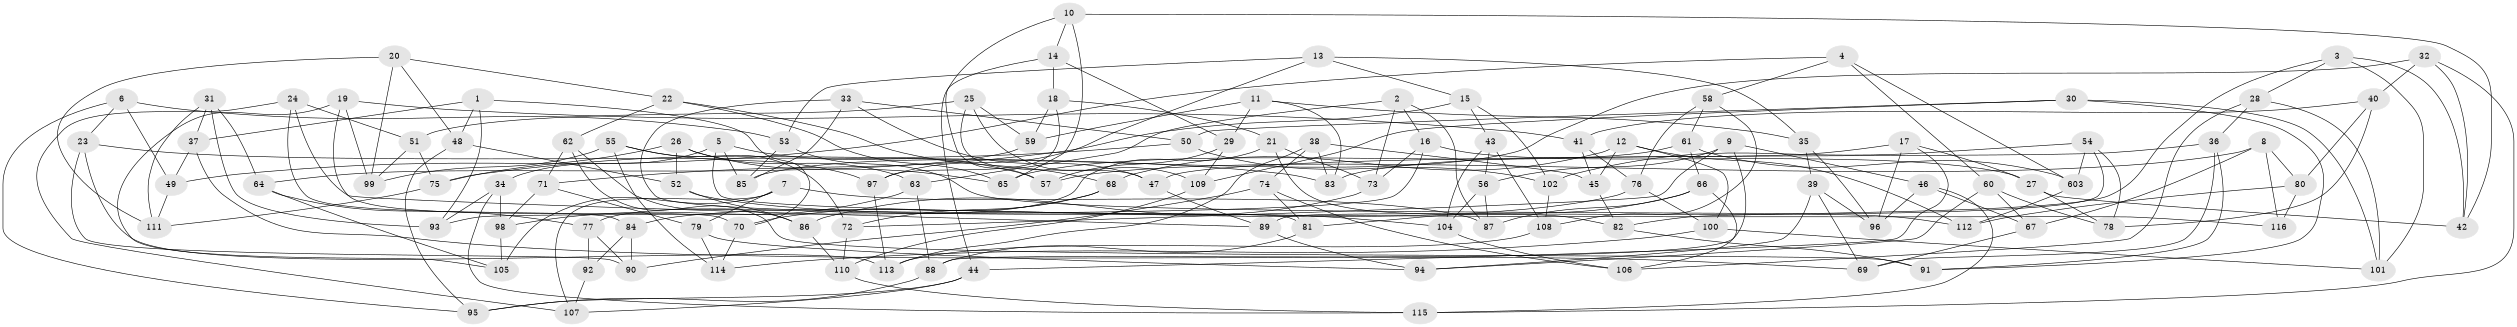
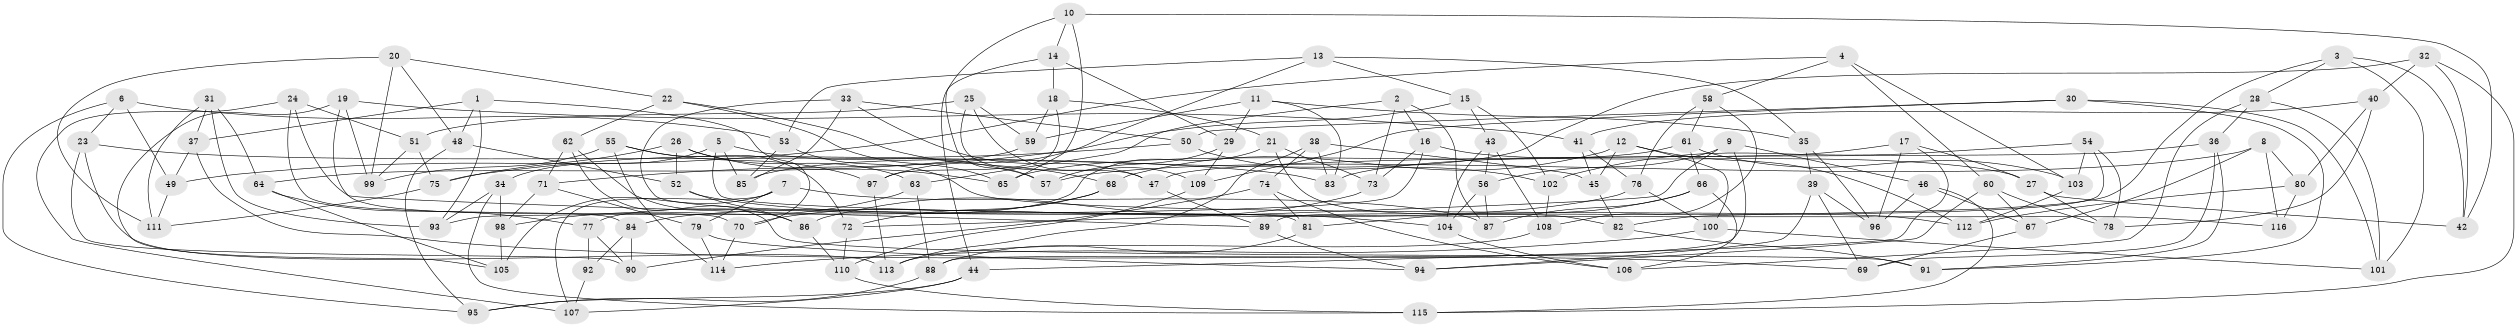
(2076, 185) -> (2076, 185)
